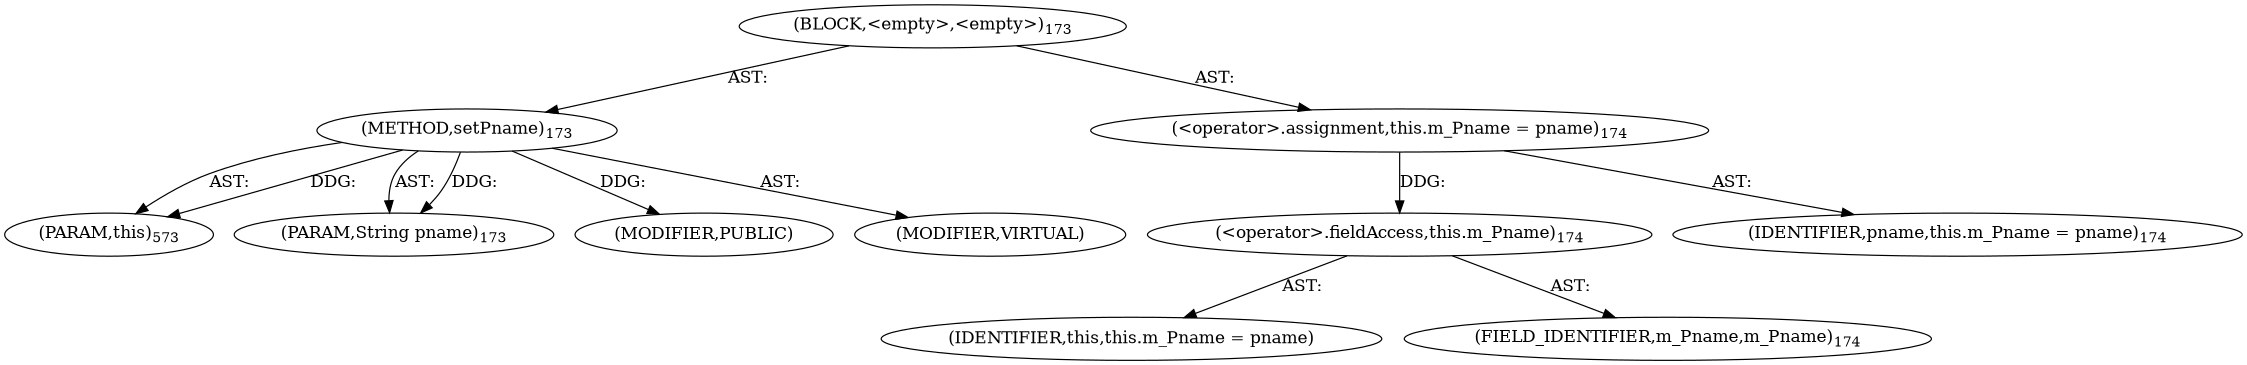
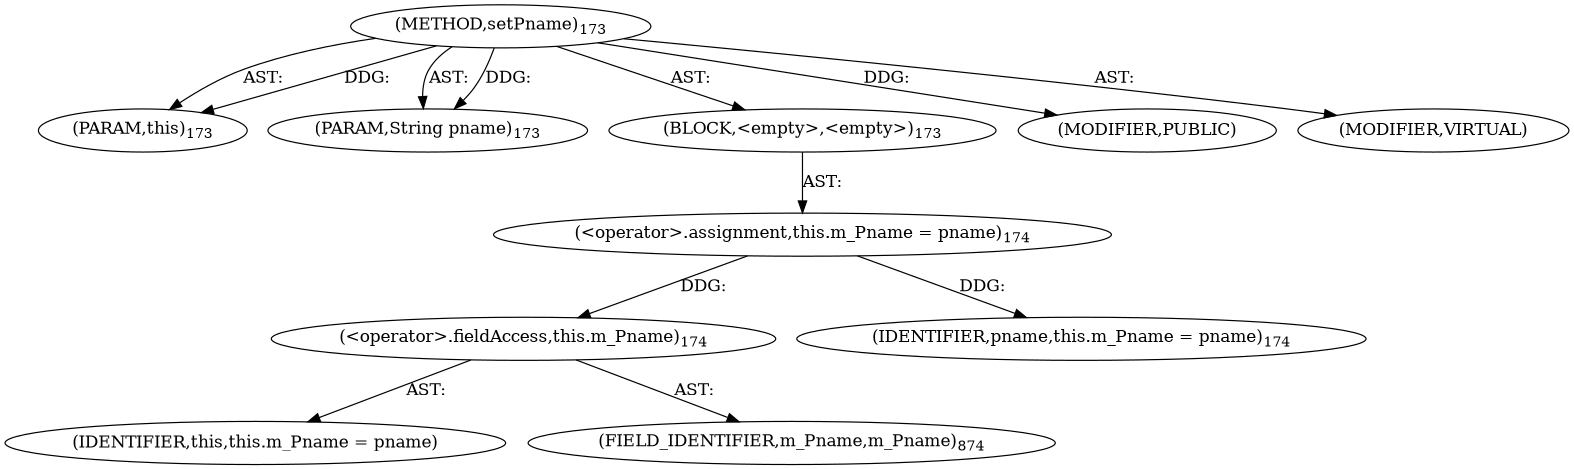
(703, 78) -> (645, 76)
(1735, 183) -> (985, 287)
(166, 233) -> (200, 129)
(1847, 337) -> (971, 441)
